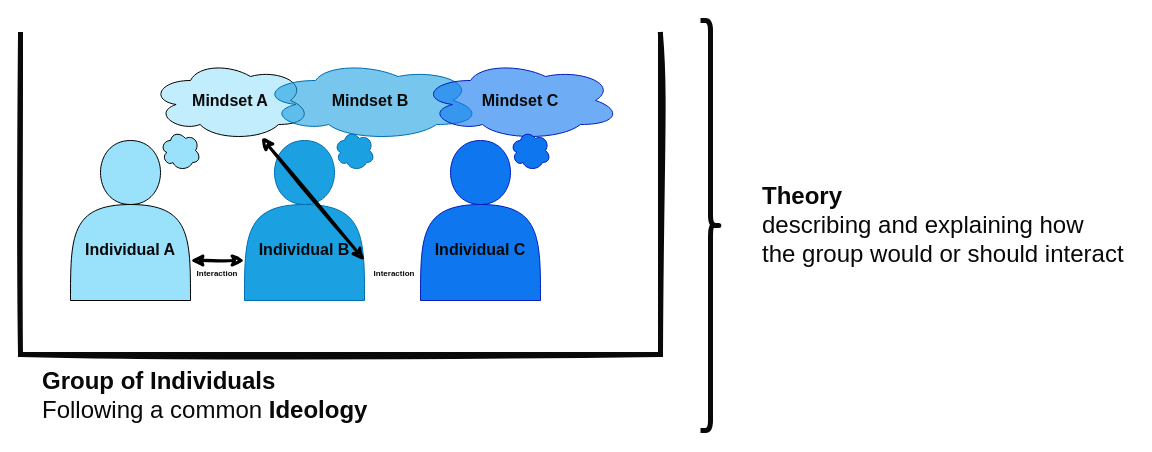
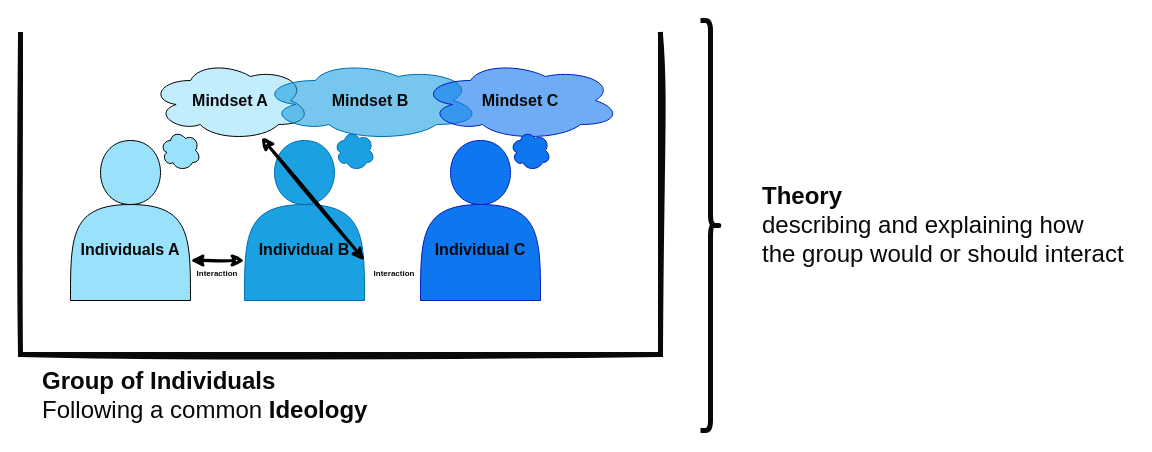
(131, 221) -> (131, 221)
